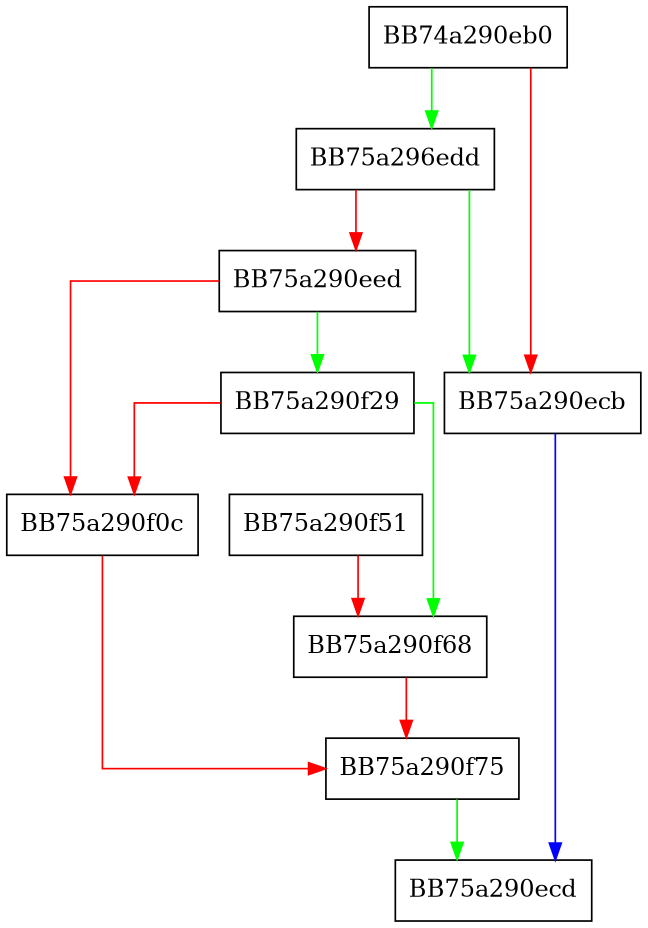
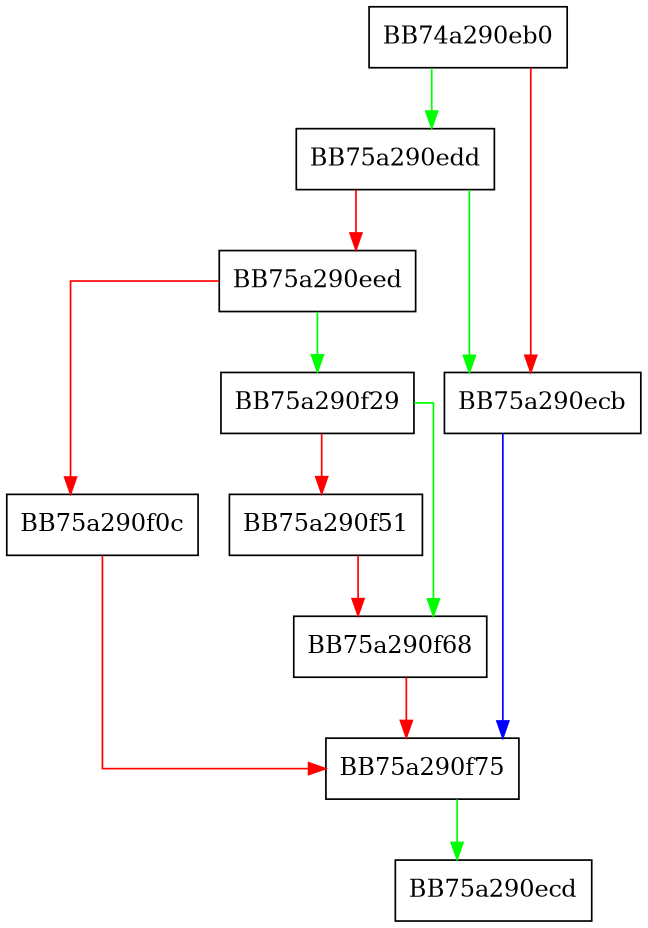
(395, 159) -> (395, 159)
(140, 403) -> (322, 455)
(555, 638) -> (503, 577)
